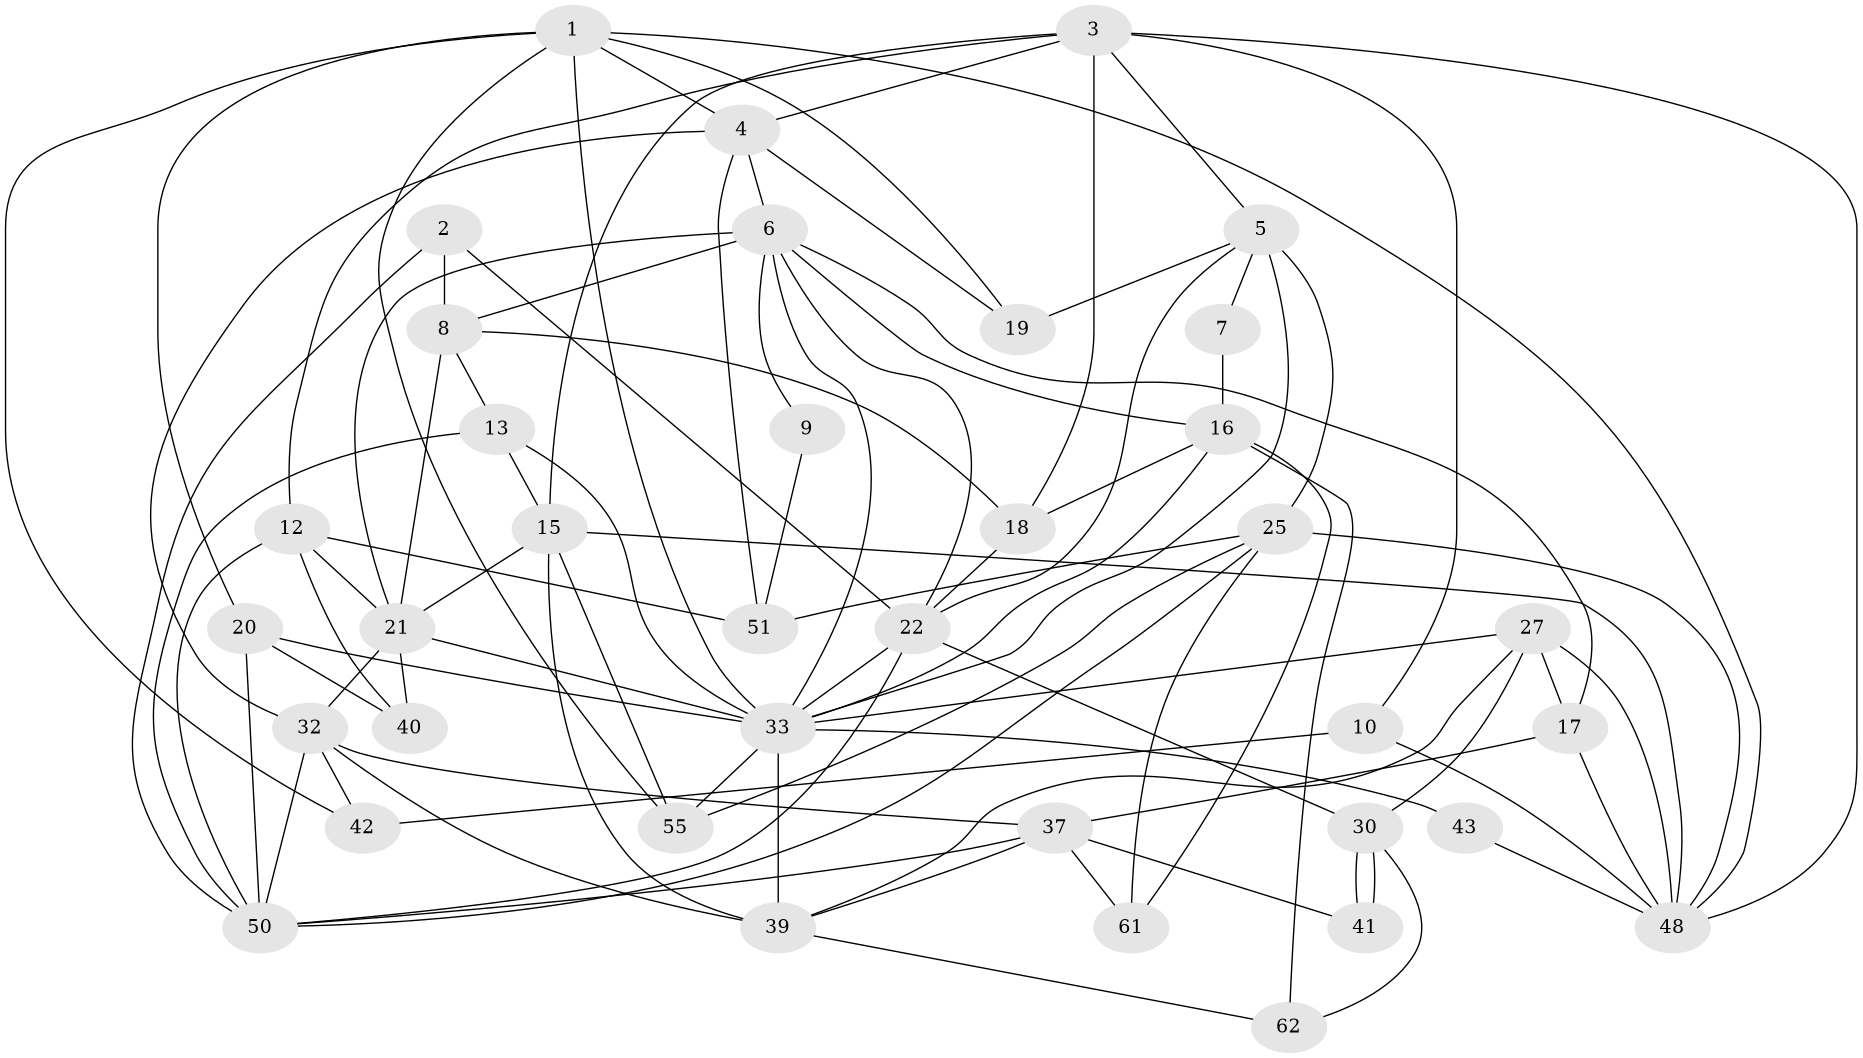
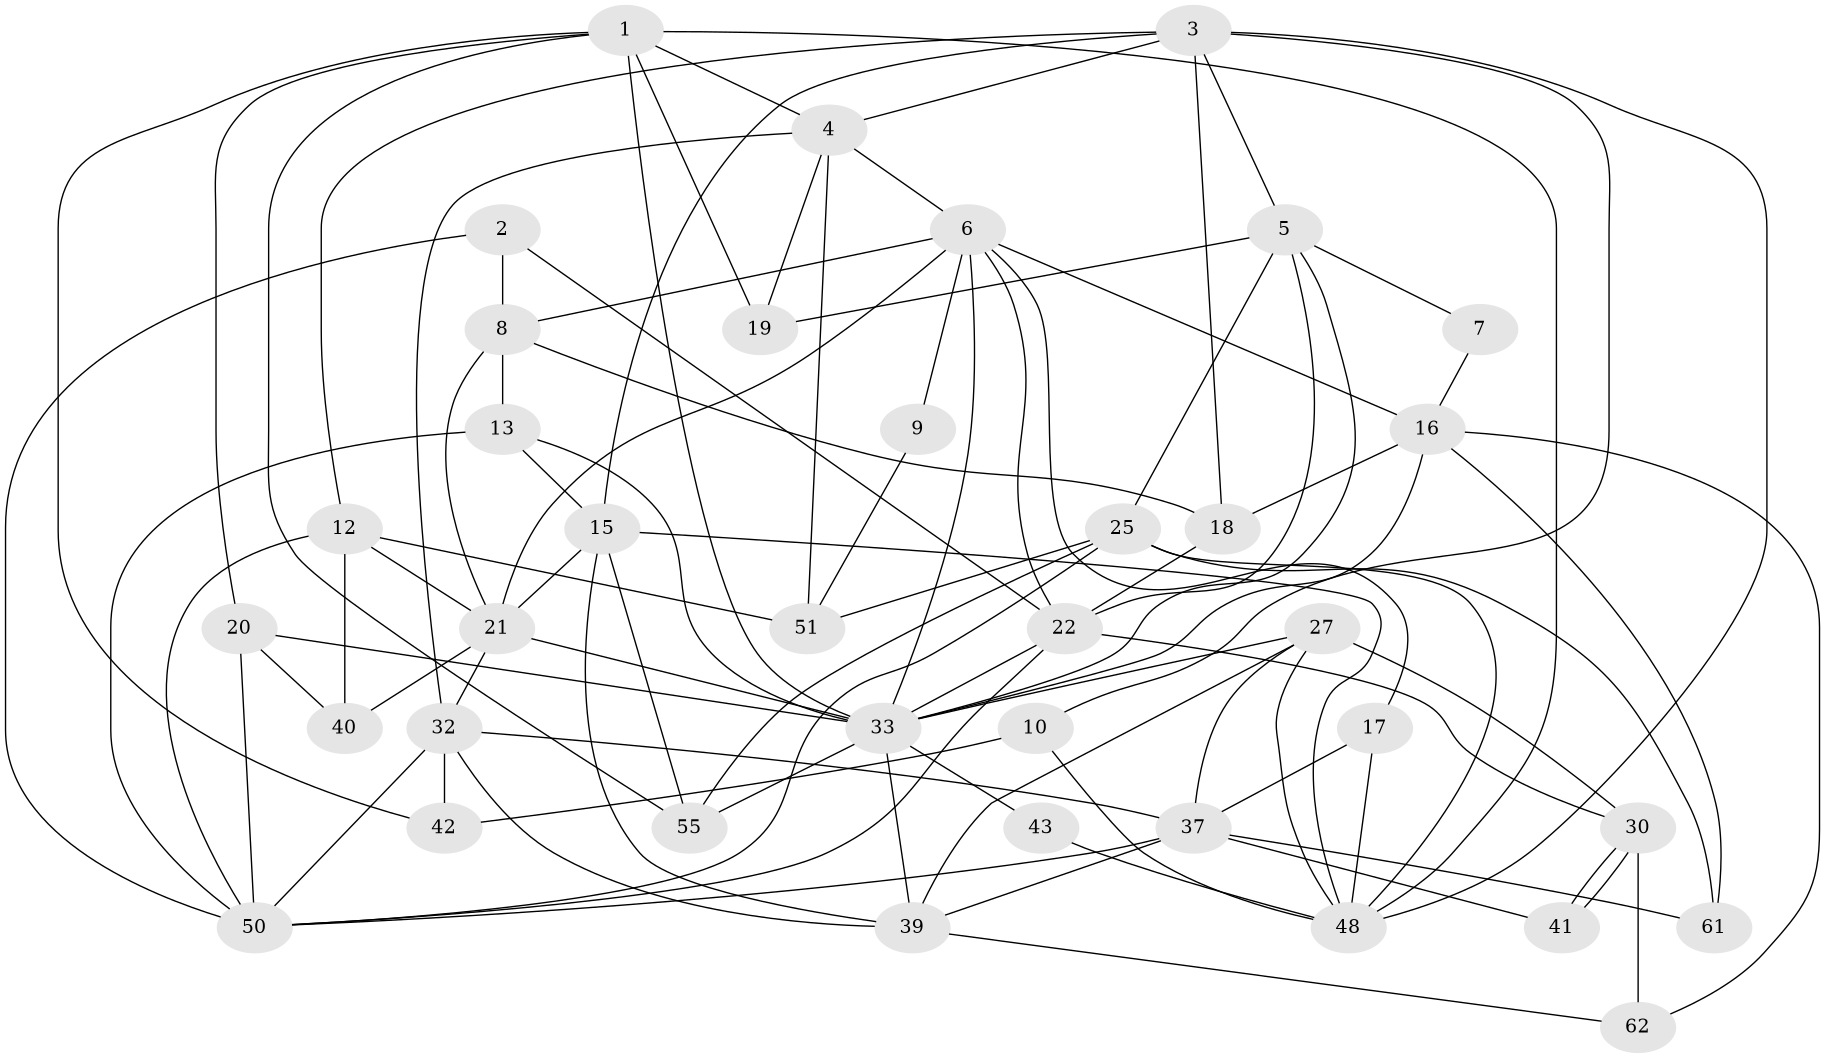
(1551, 678) -> (1223, 710)
